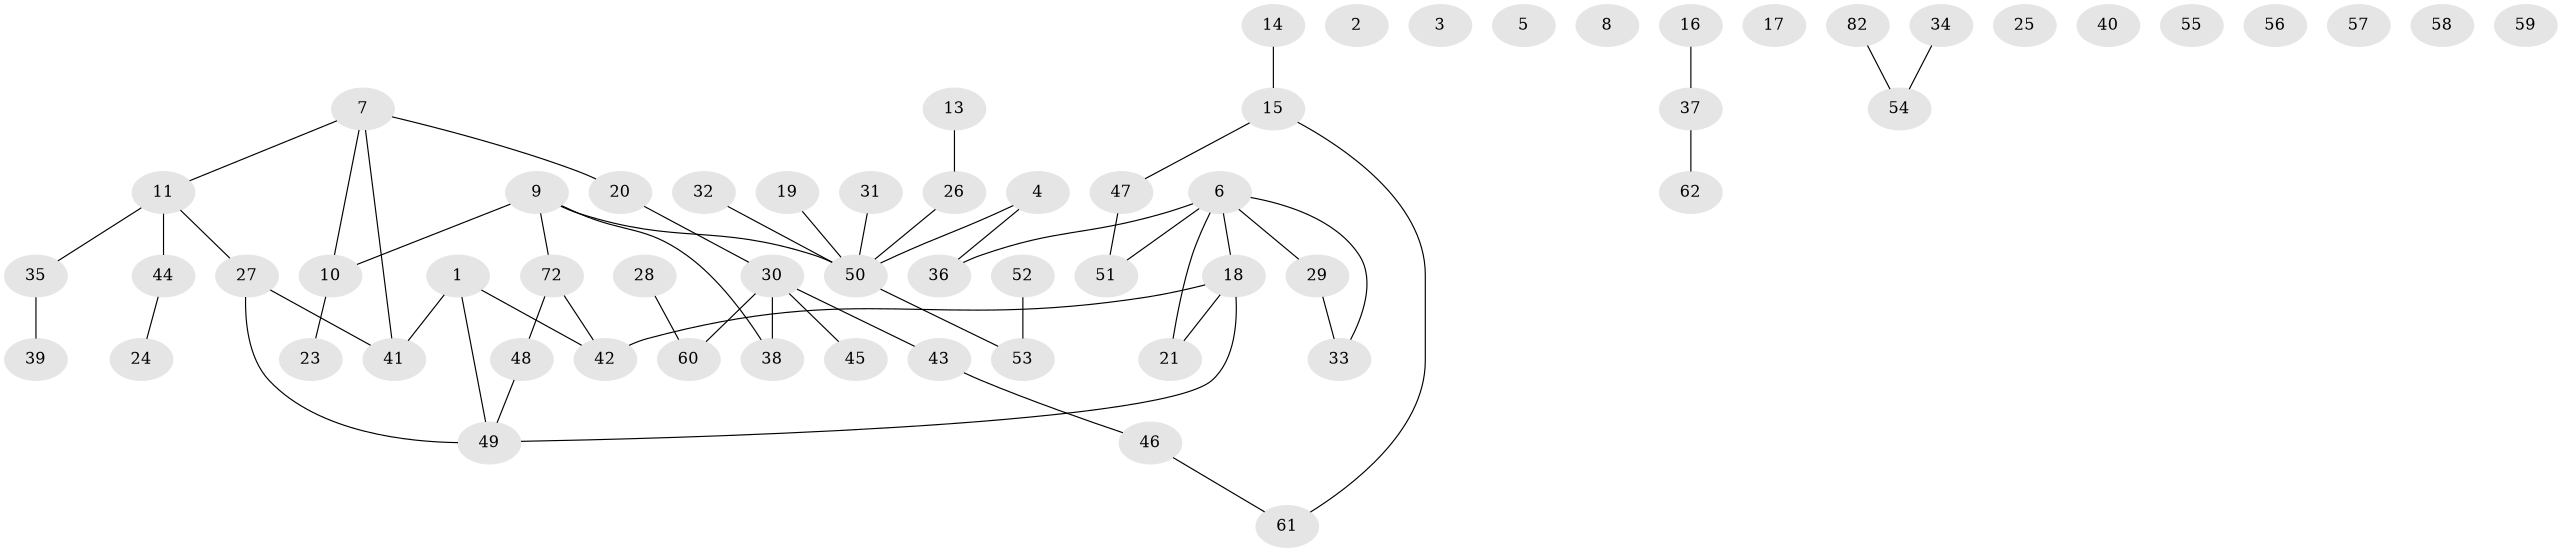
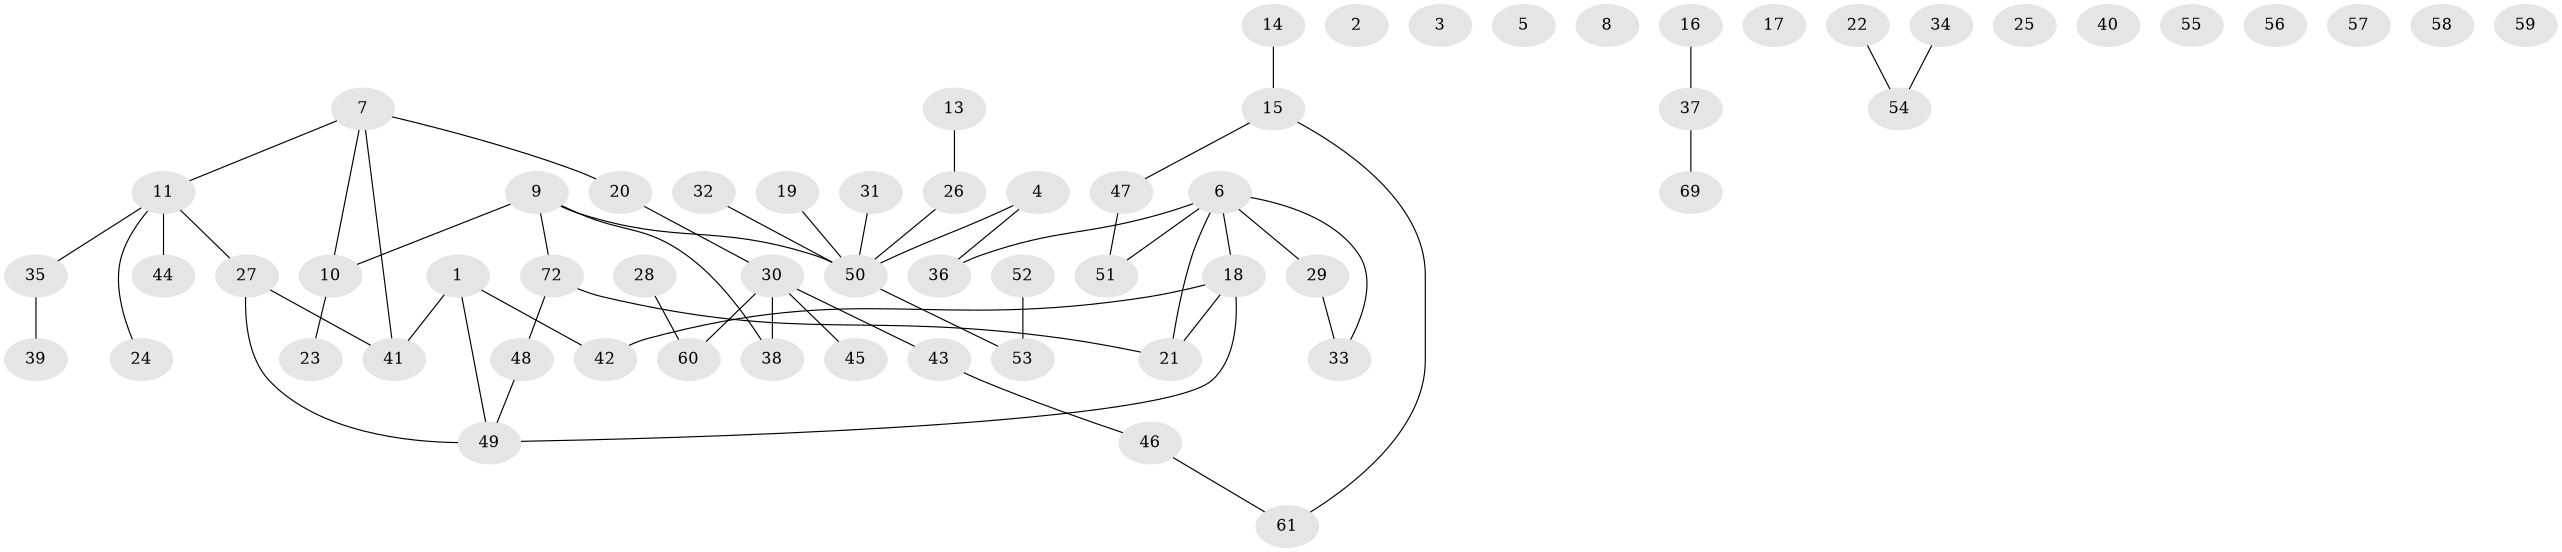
(1858, 26) -> (1858, 26)
(1691, 193) -> (1691, 193)
(152, 318) -> (119, 272)
(579, 318) -> (844, 325)
